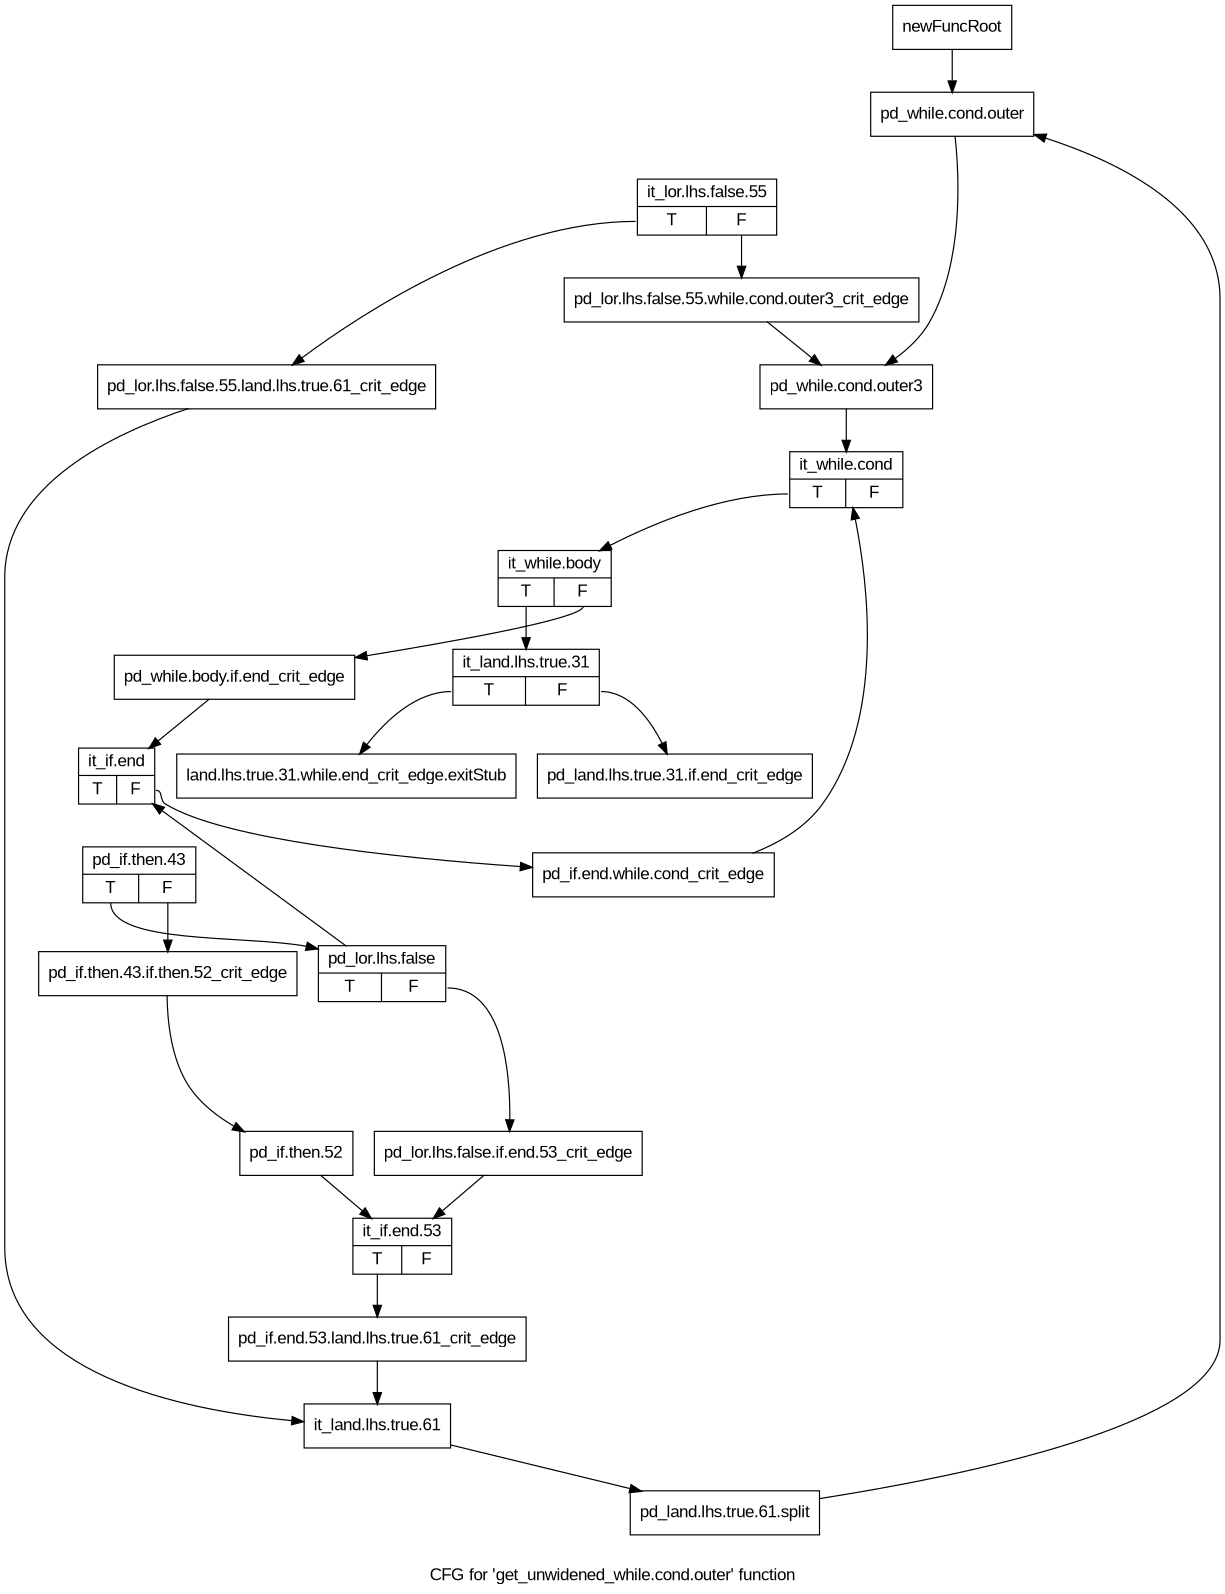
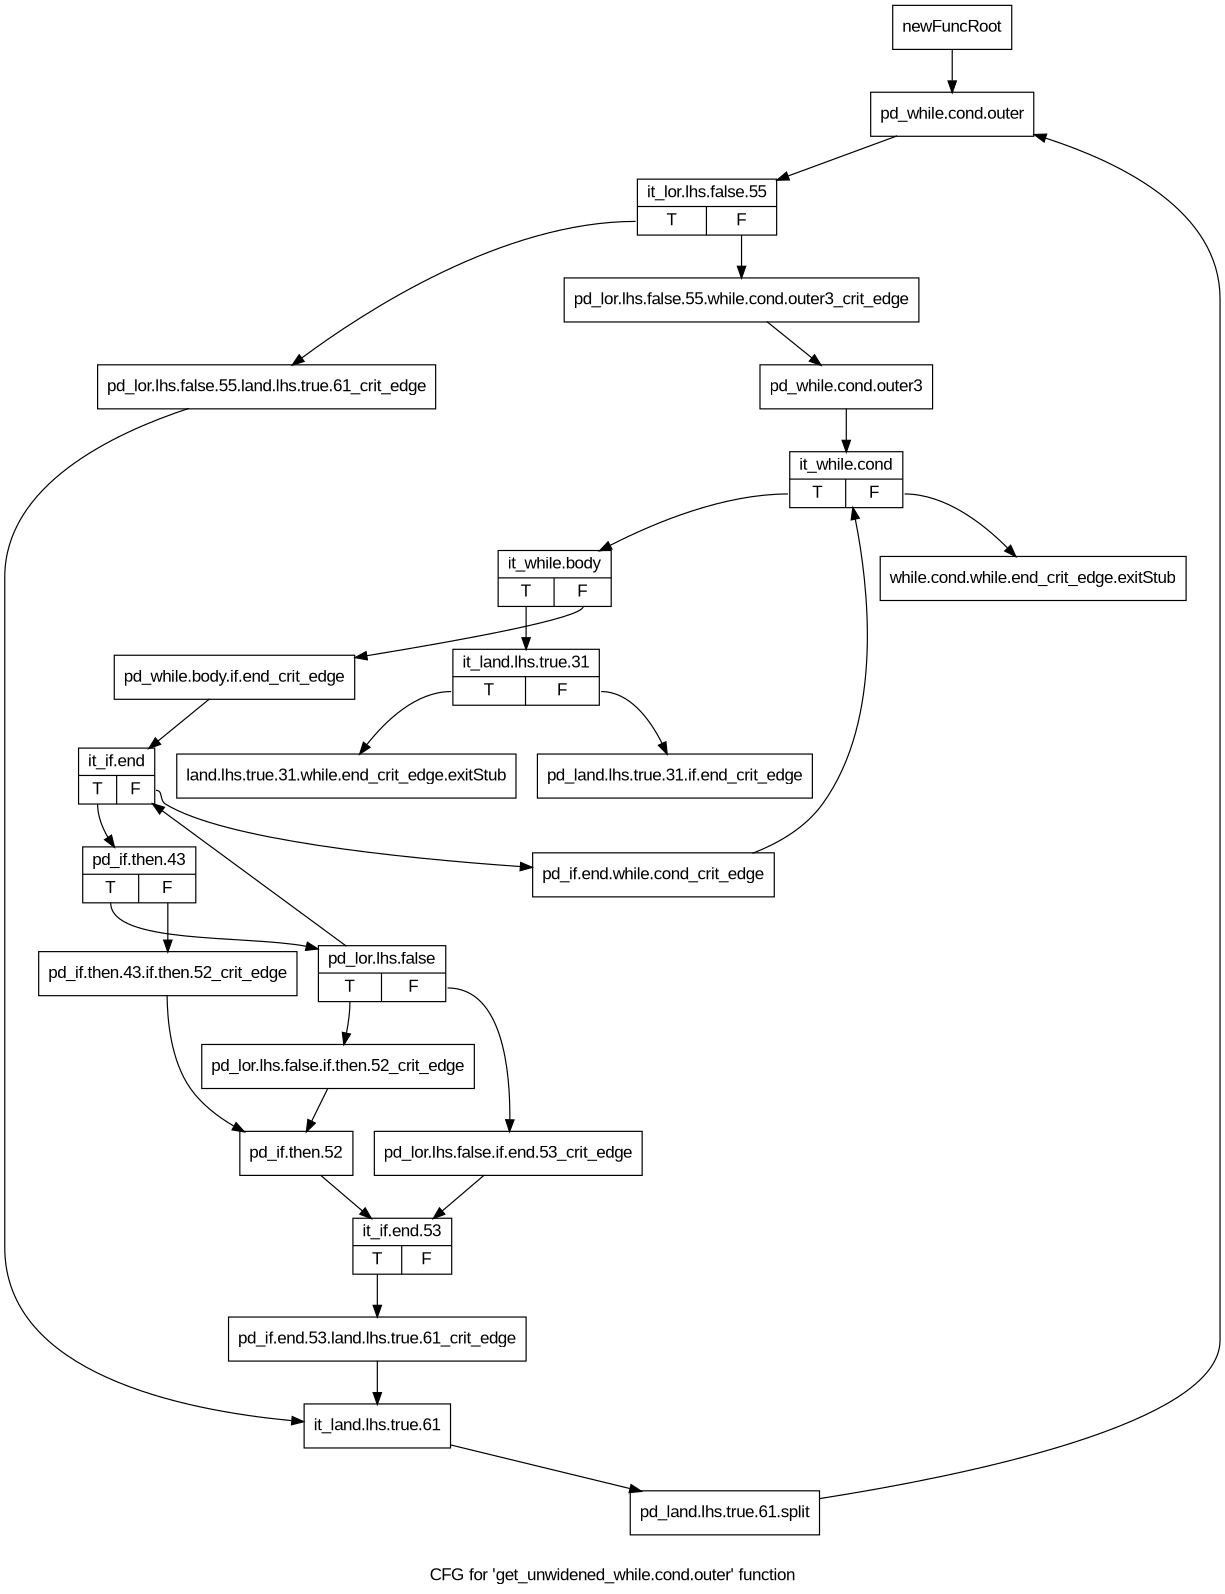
(952, 256) -> (843, 156)
none -> (1033, 578)
none -> (101, 821)
none -> (338, 1066)
